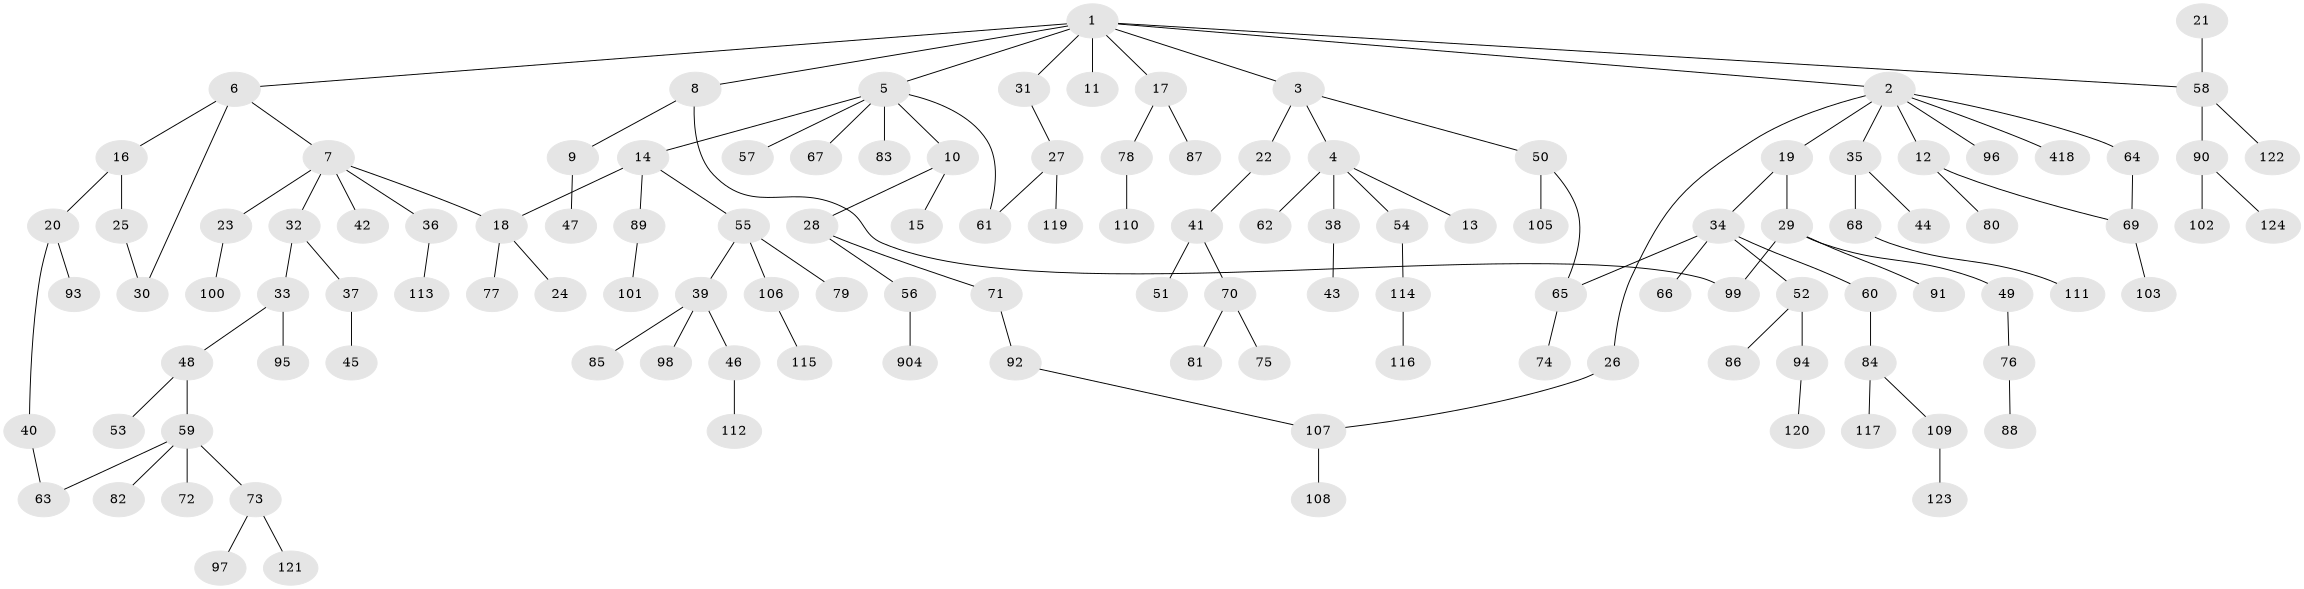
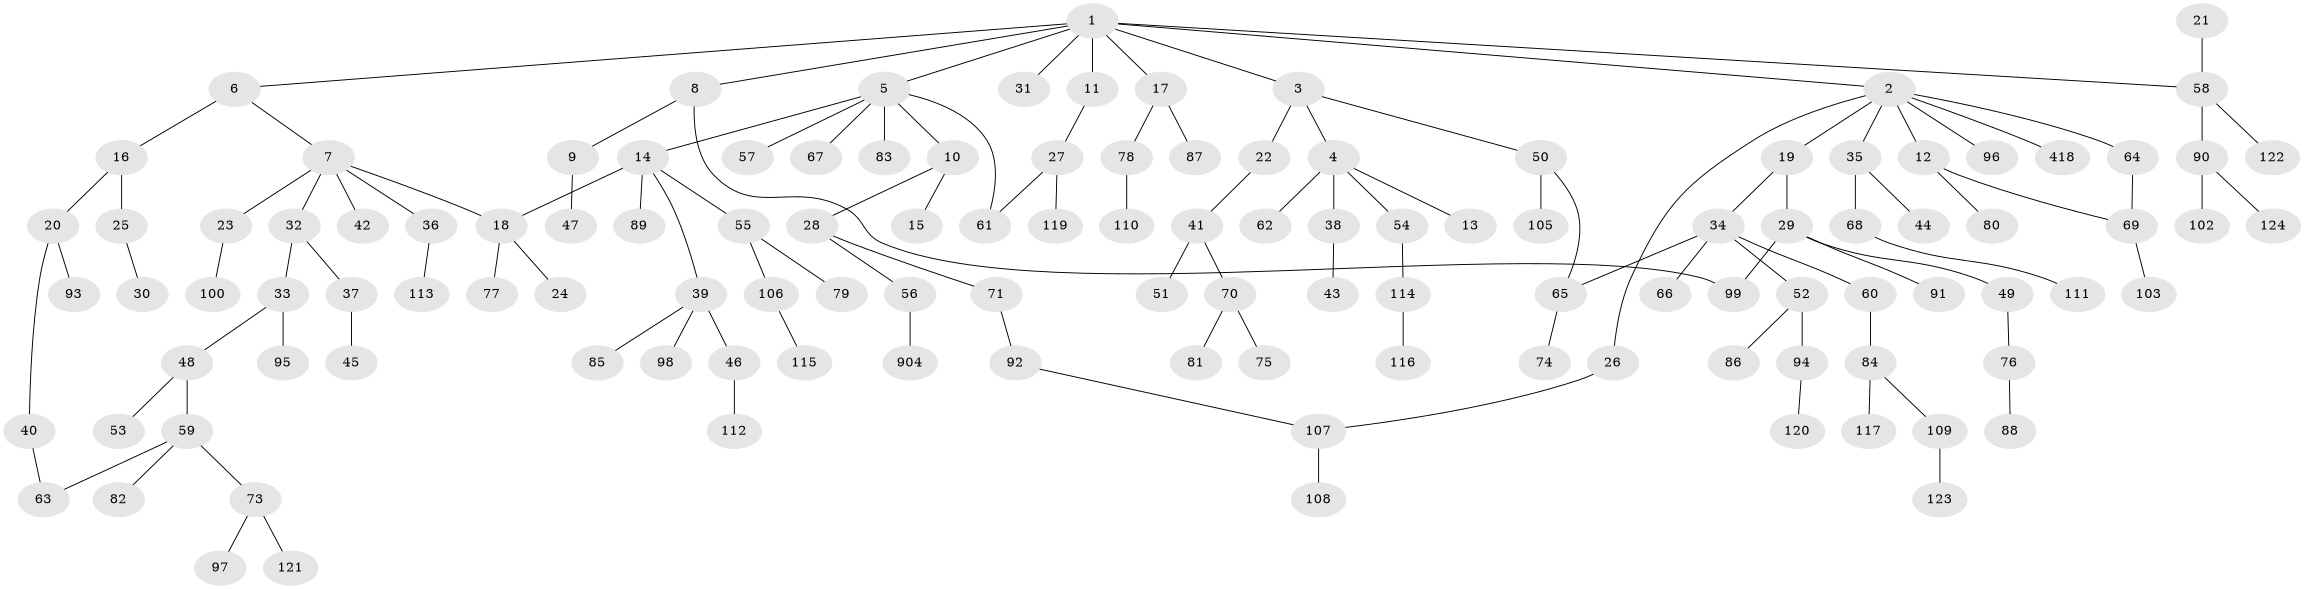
(1041, 123) -> (1075, 124)
(189, 192) -> none
(722, 260) -> (680, 224)
(631, 294) -> none
(187, 500) -> none
